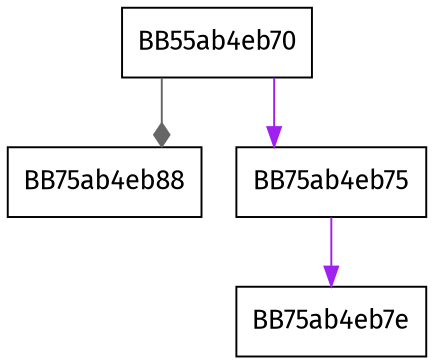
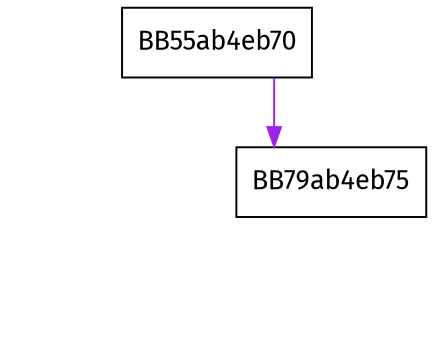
(105, 182) -> none
(331, 182) -> (331, 182)
(331, 322) -> none
